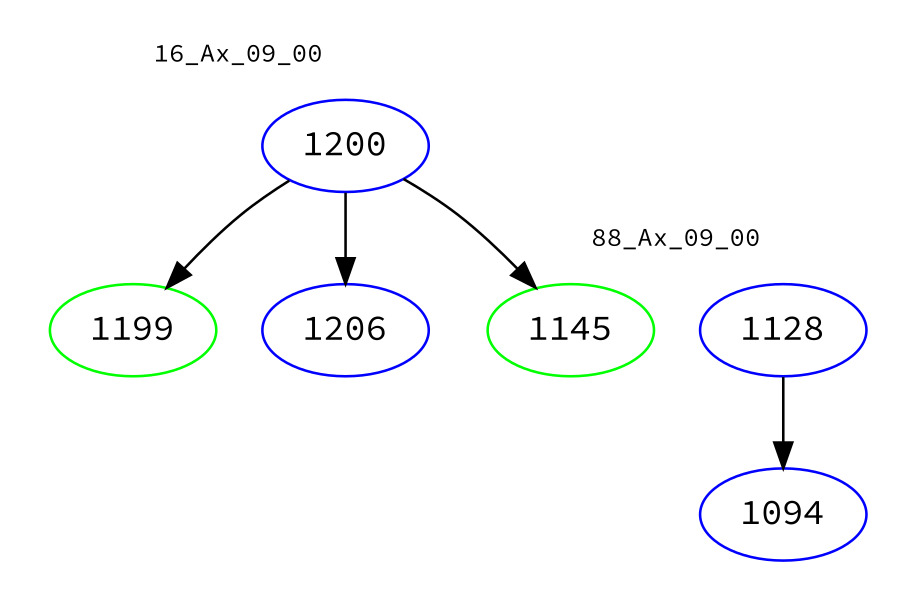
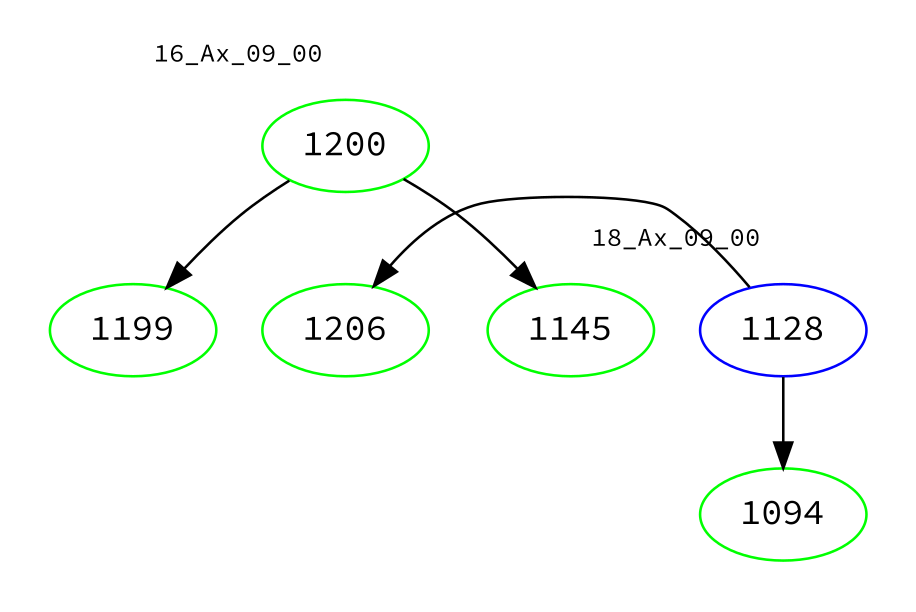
(346, 146) -> (346, 146)
(346, 225) -> (576, 197)
(677, 239) -> (677, 239)
(346, 330) -> (346, 330)
(783, 515) -> (783, 515)
